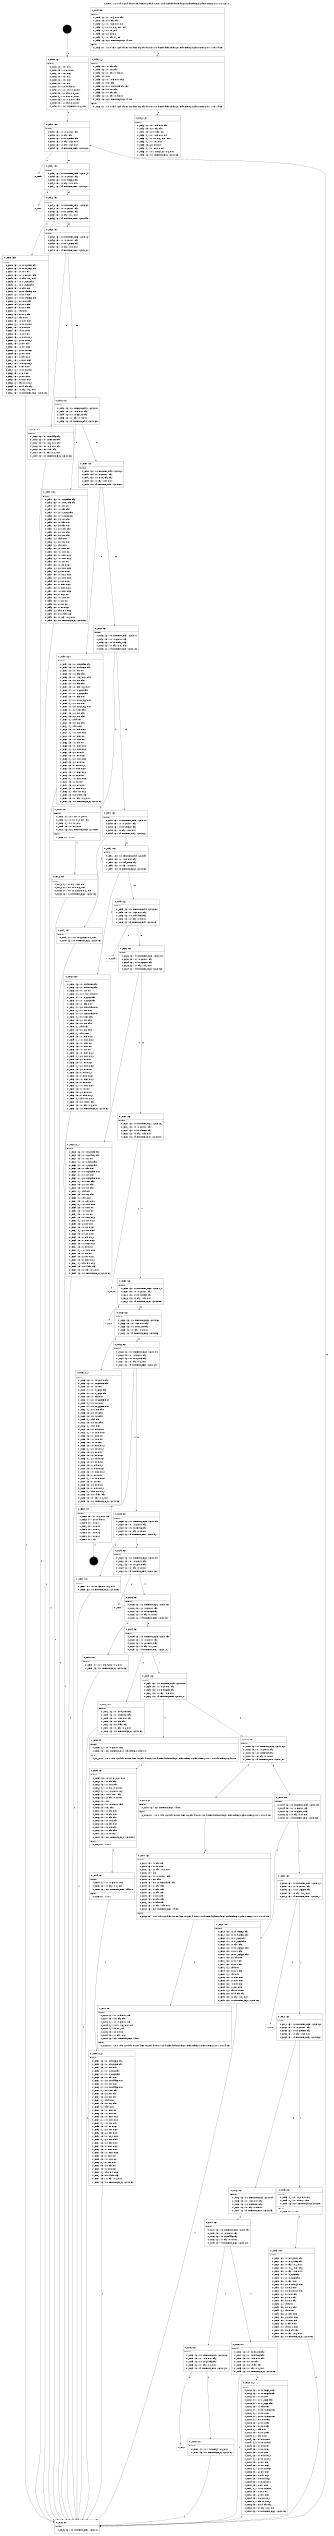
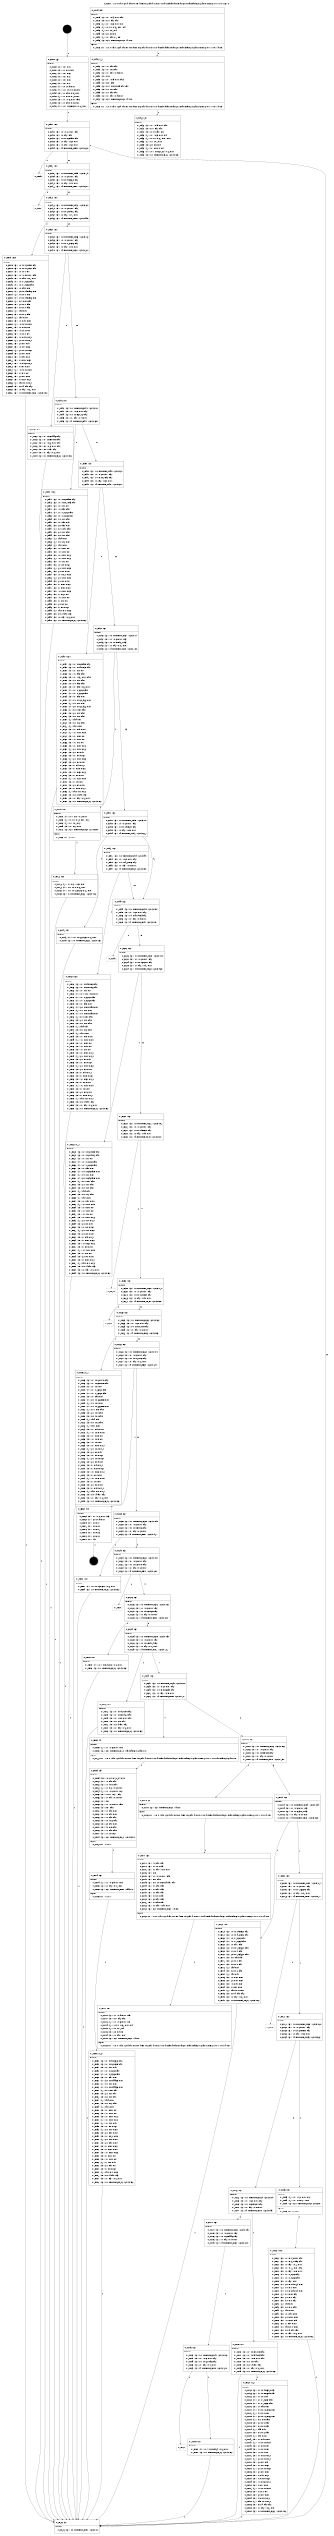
(125, 841) -> (152, 867)
(240, 2293) -> (253, 2277)
